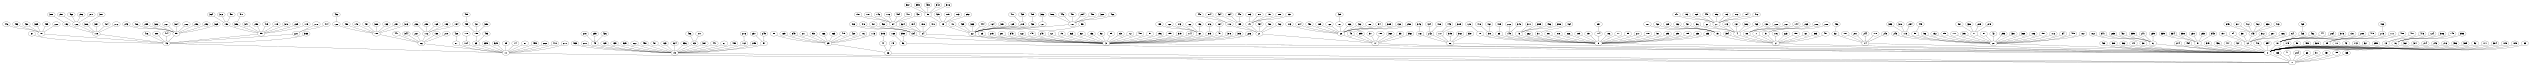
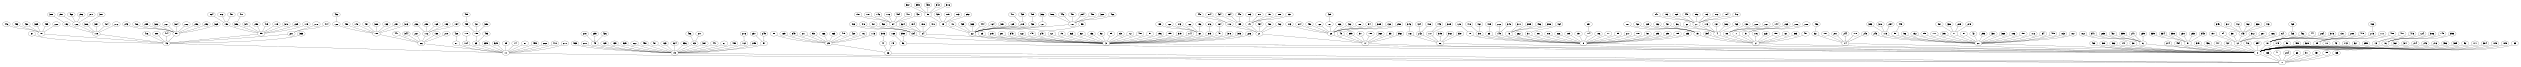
(1319, 24) -> none
(1698, 34) -> none
none -> (2063, 34)
